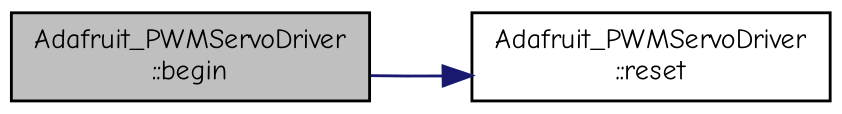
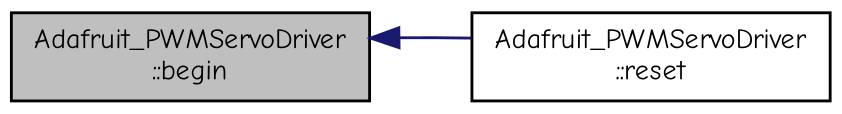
(406, 76) -> (436, 38)
